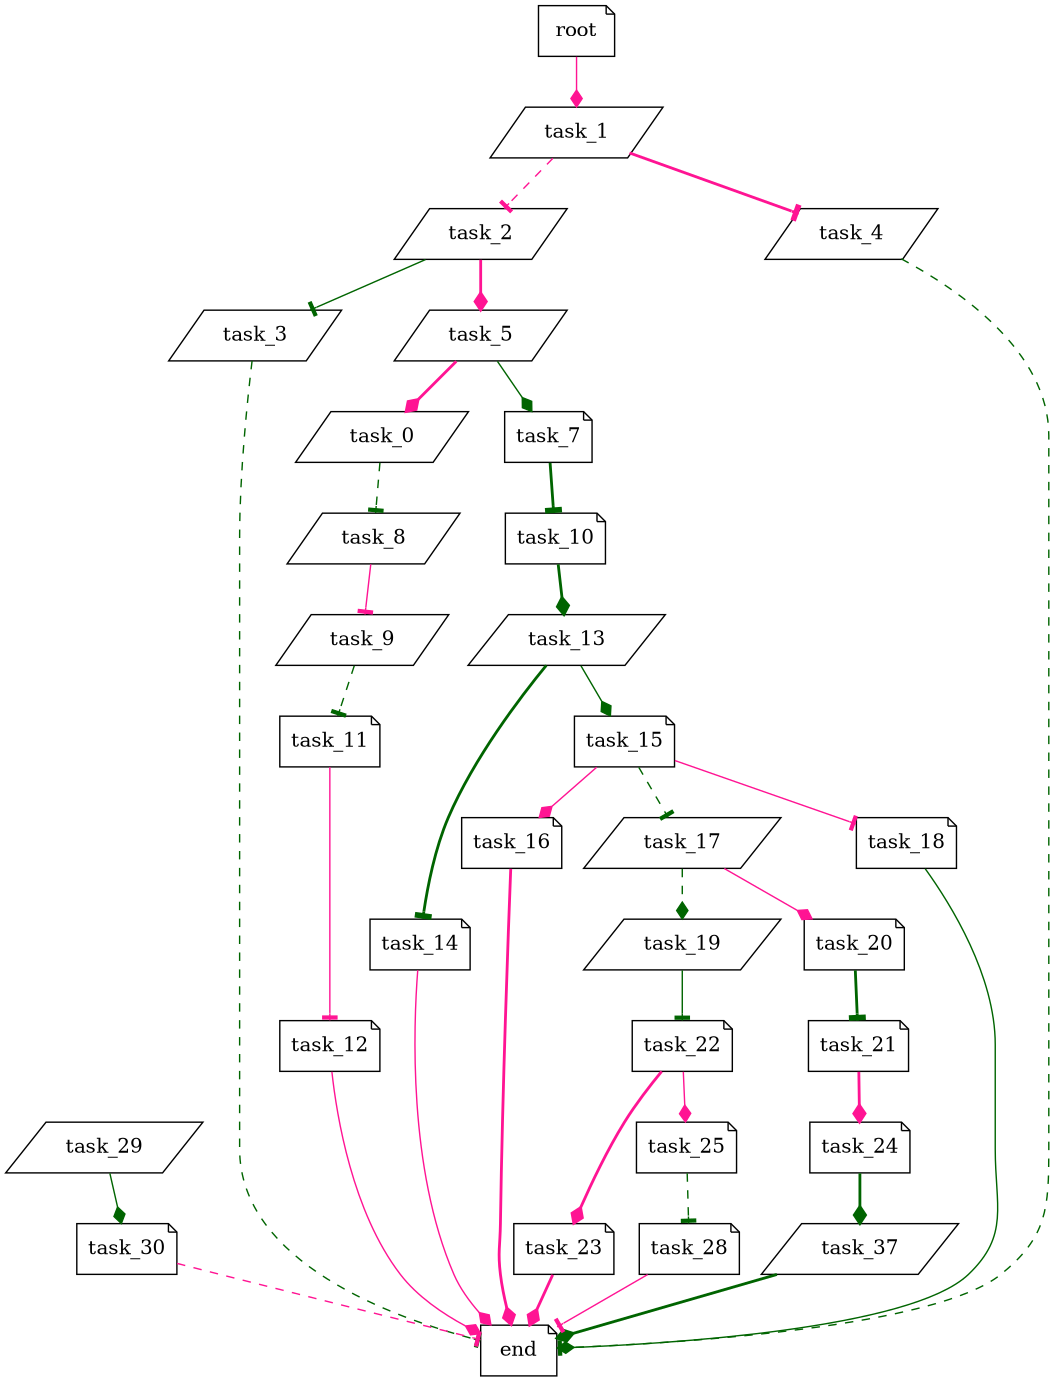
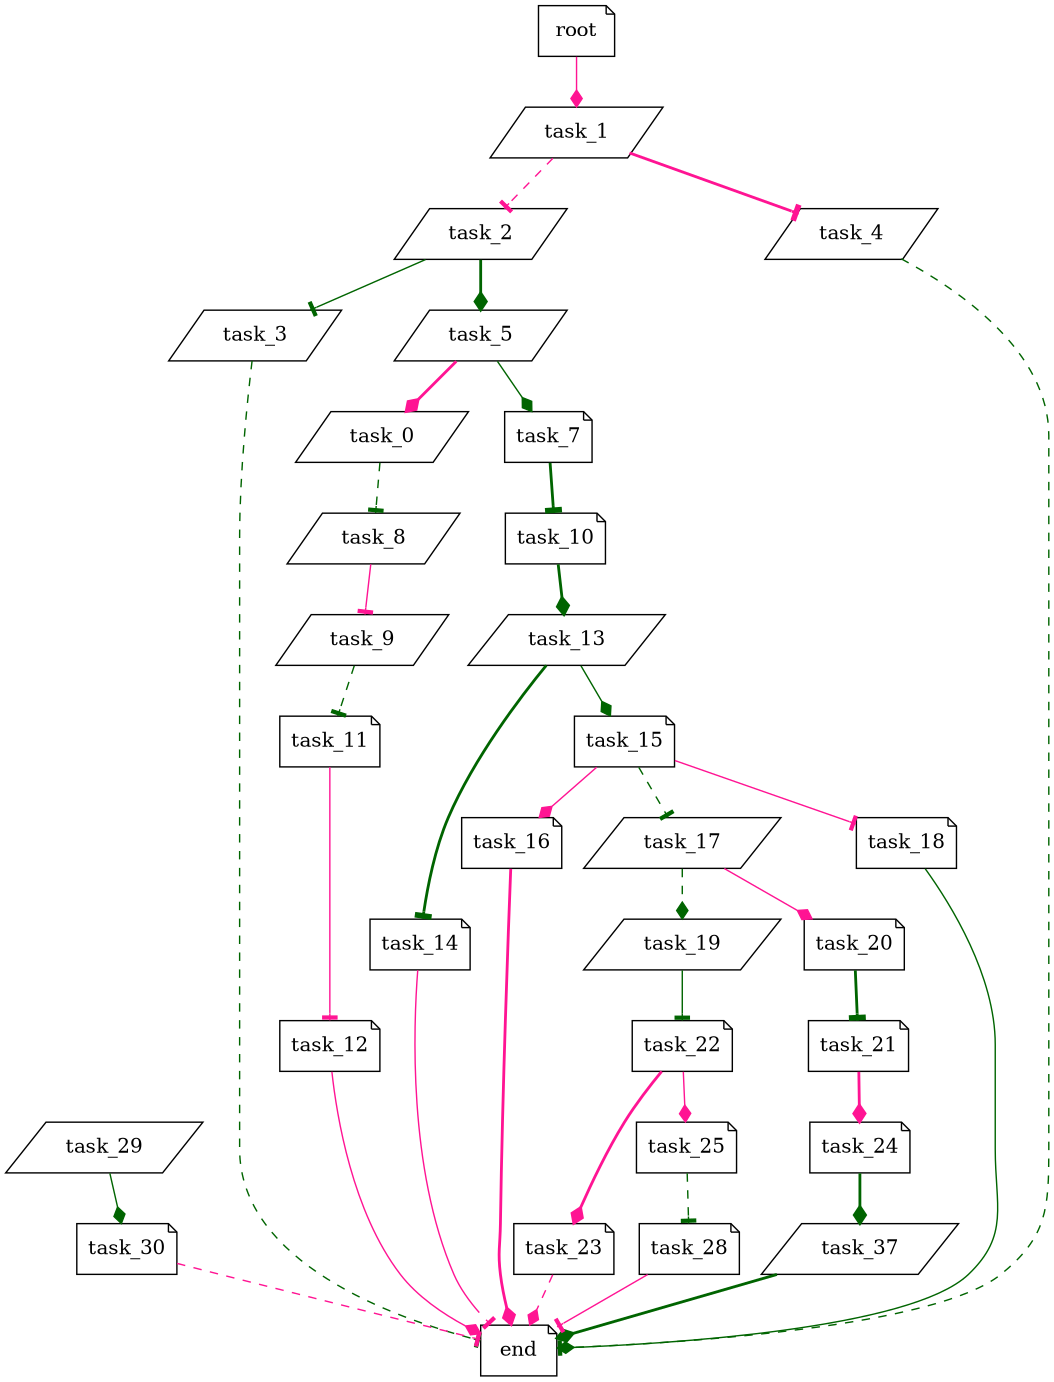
(481, 276) -> (481, 276)
(421, 1147) -> (421, 1147)
(545, 1292) -> (545, 1292)
